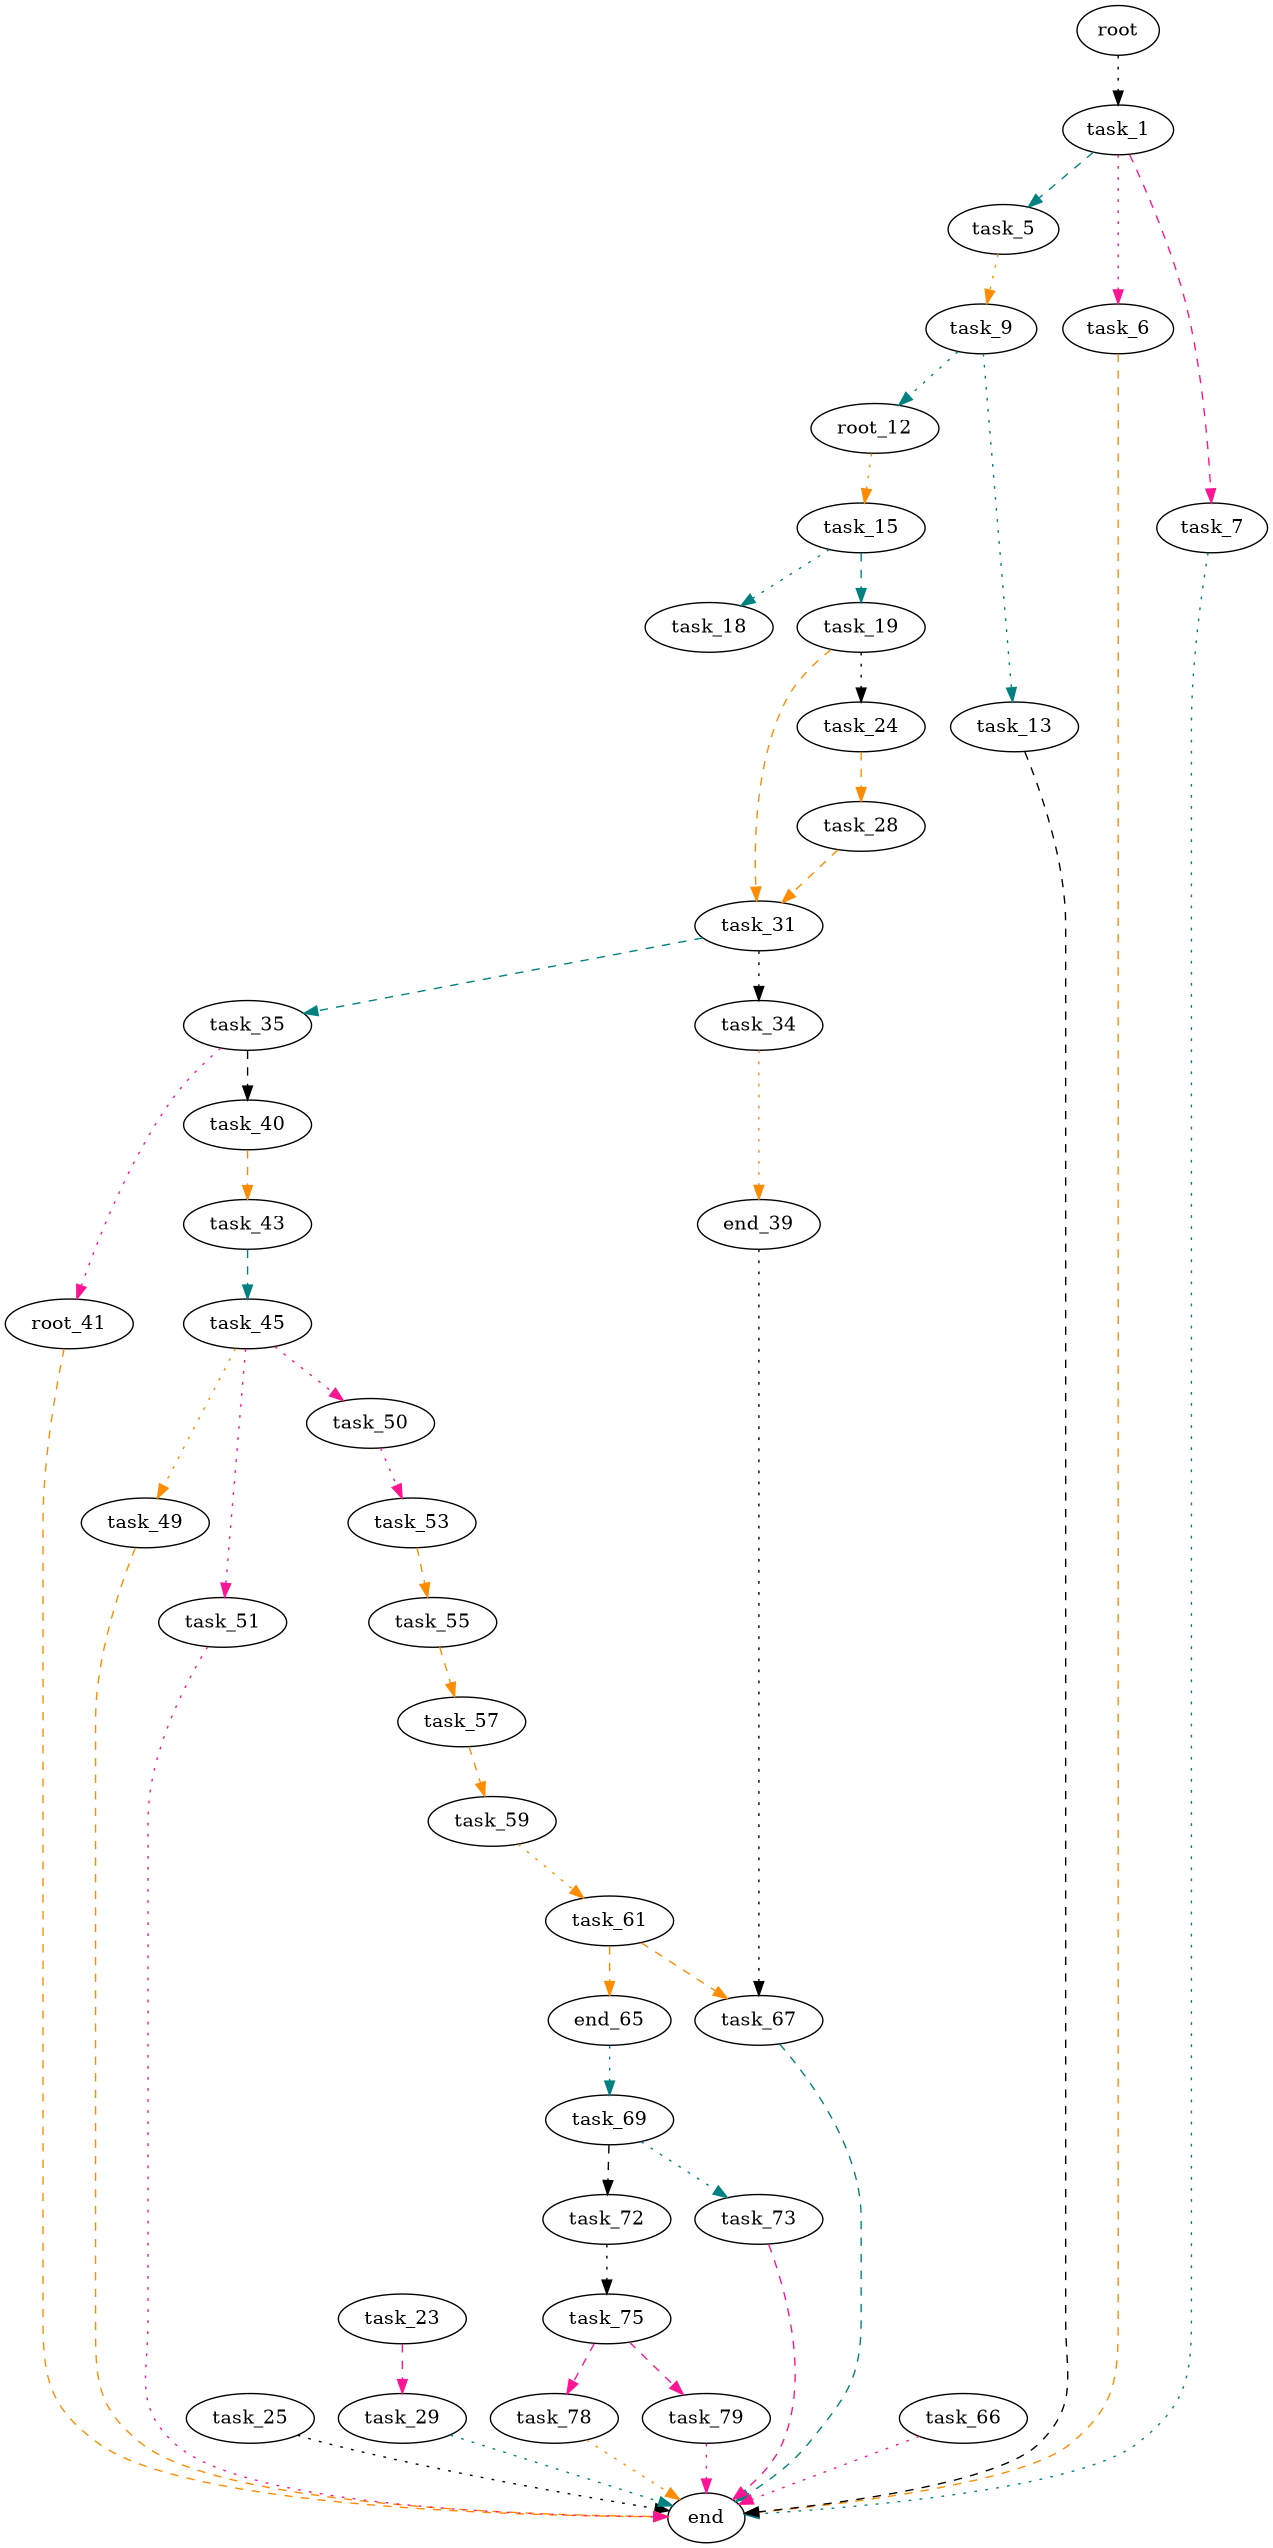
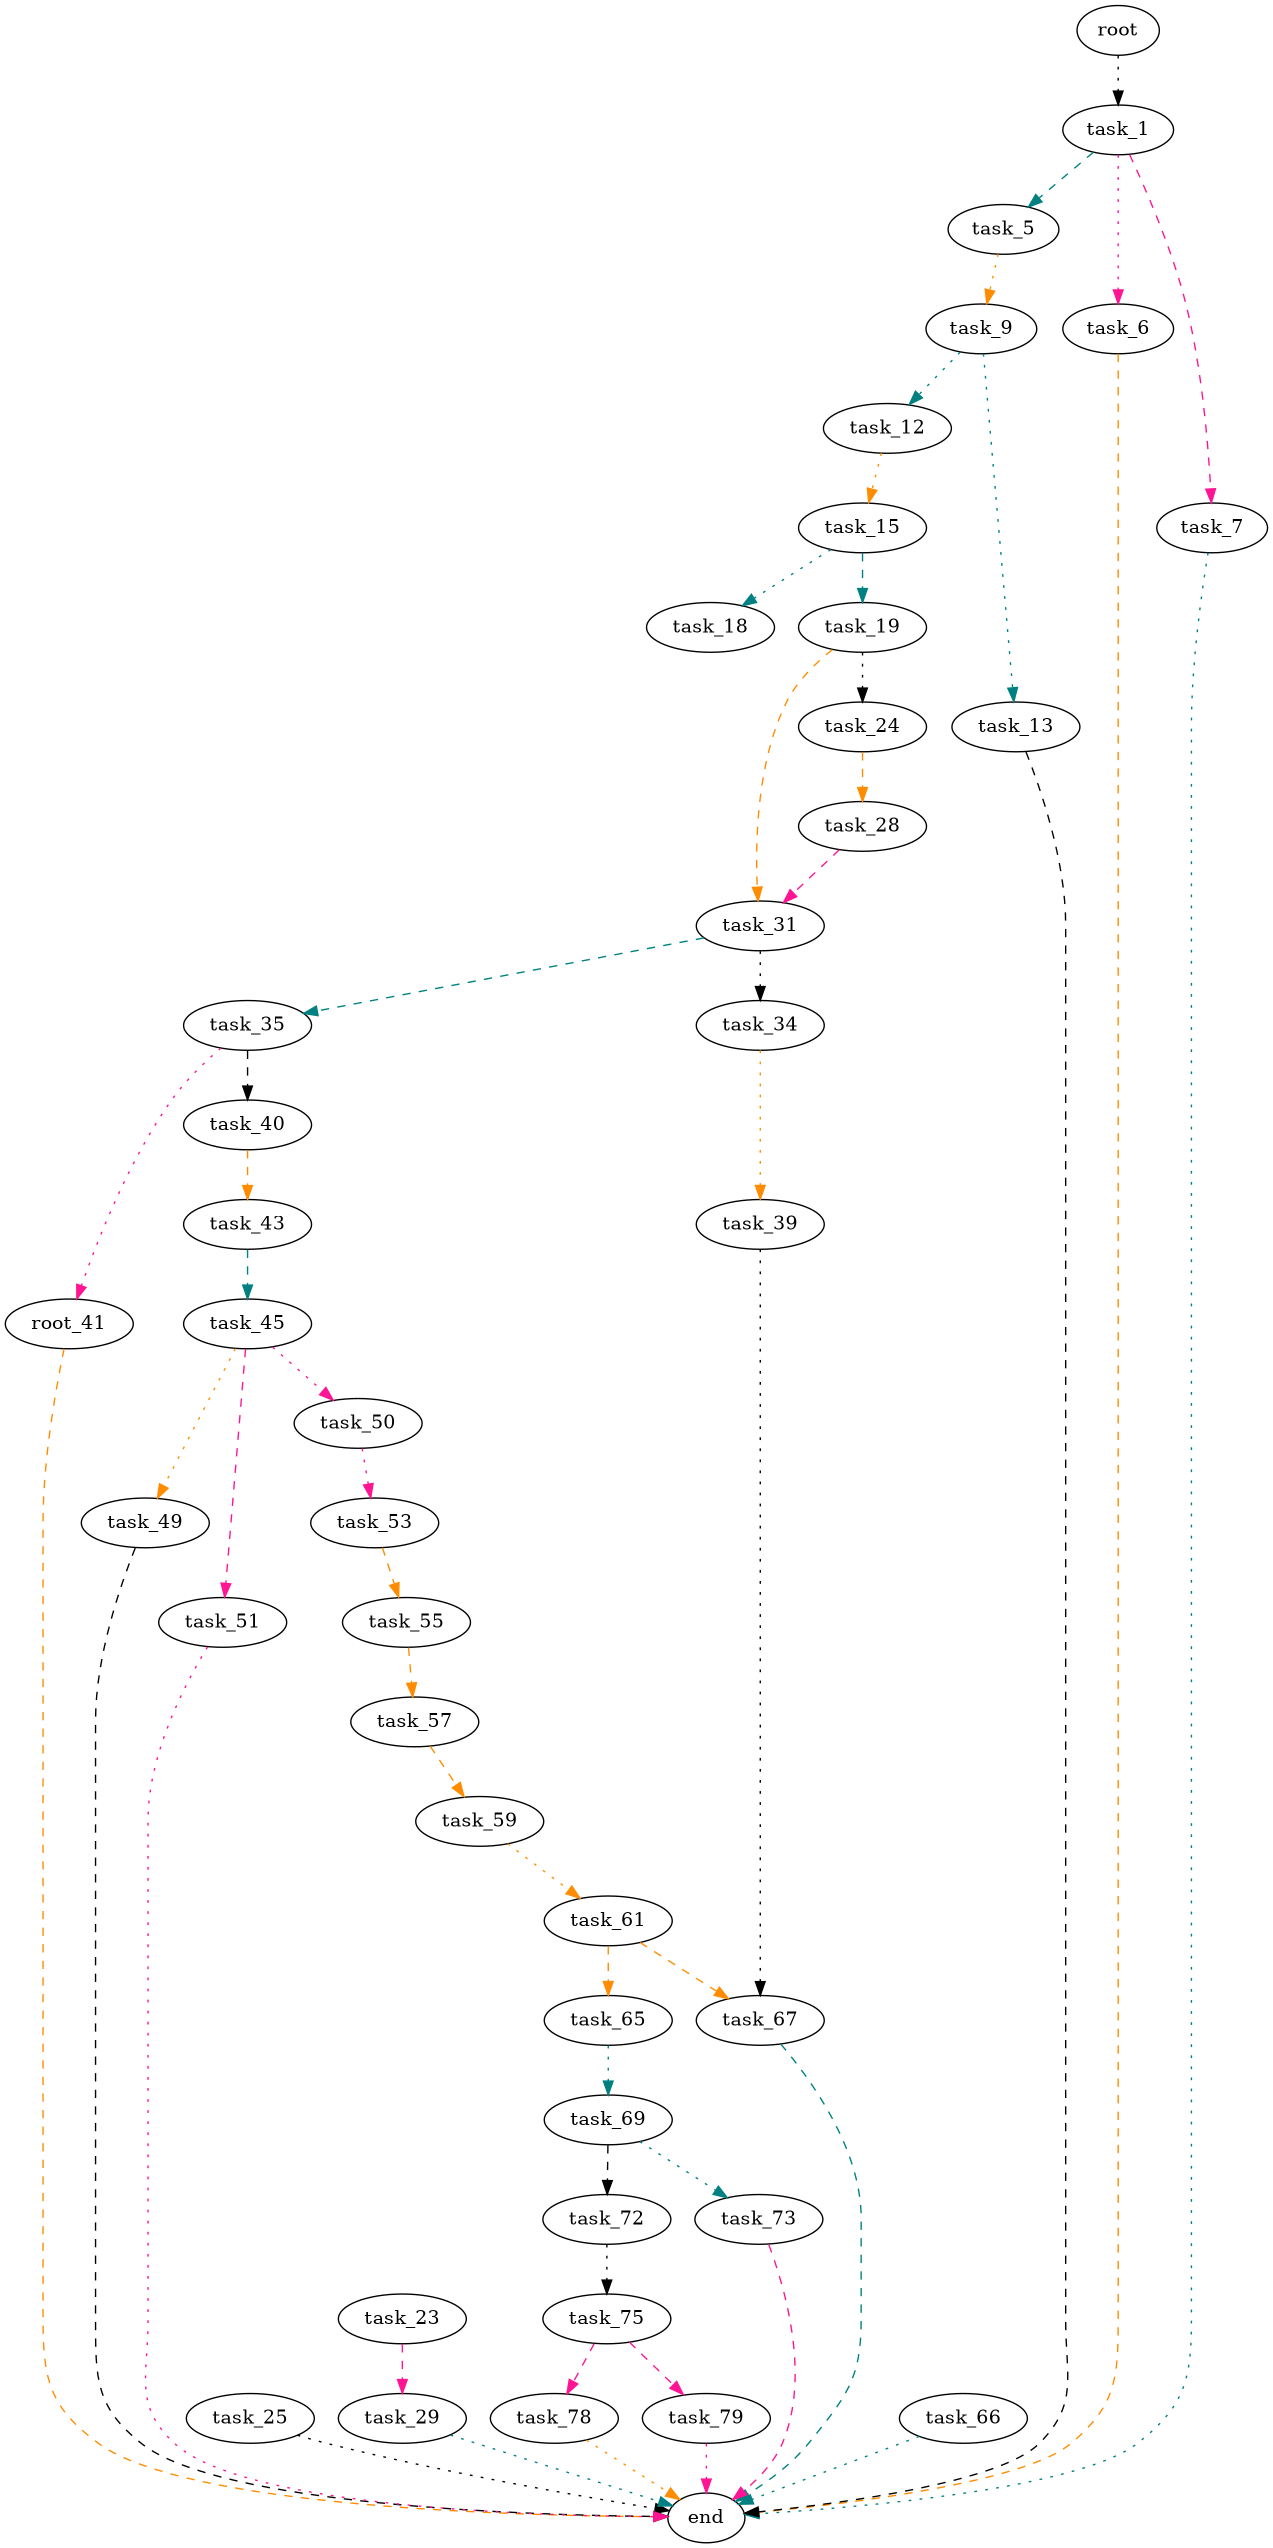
(875, 428) -> (887, 428)
(815, 871) -> (817, 871)
(759, 1224) -> (760, 1224)
(236, 1466) -> (236, 1466)
(610, 2020) -> (608, 2020)
(96, 2262) -> (96, 2262)
(836, 2468) -> (836, 2468)
